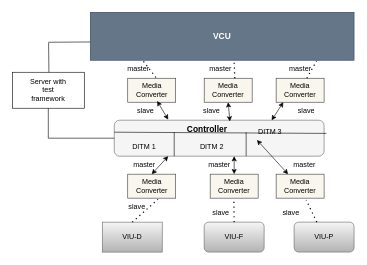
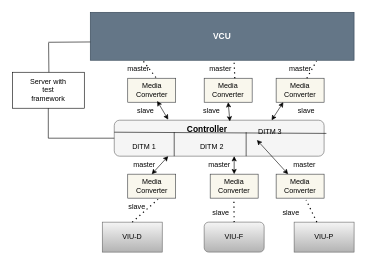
(324, 237) -> (324, 237)
